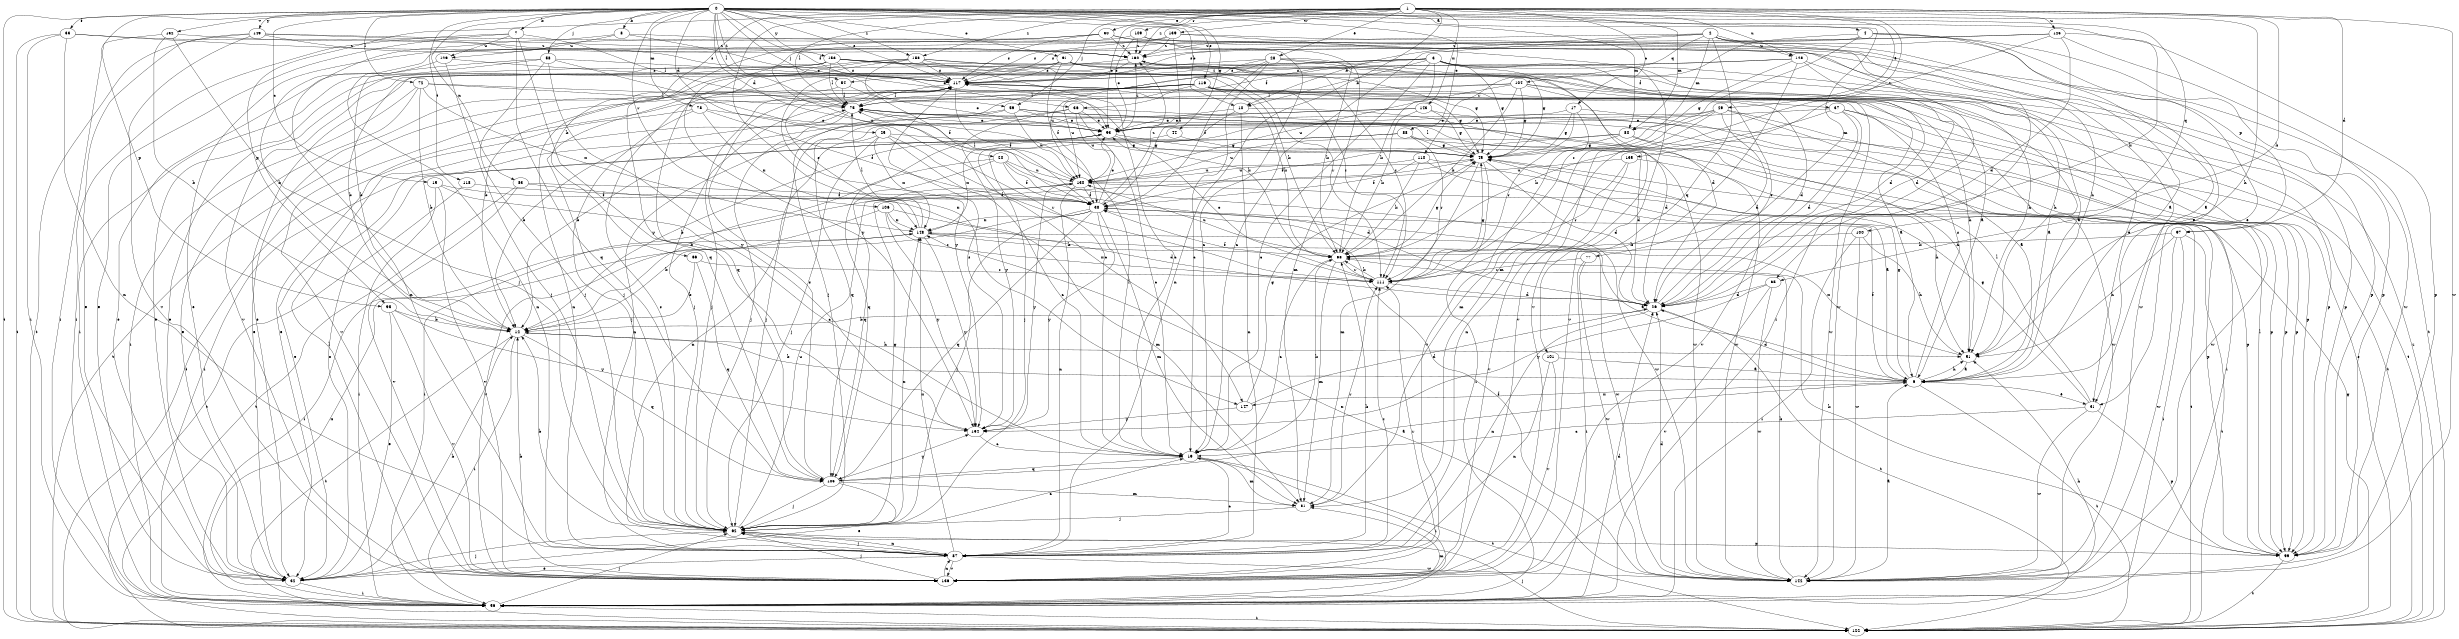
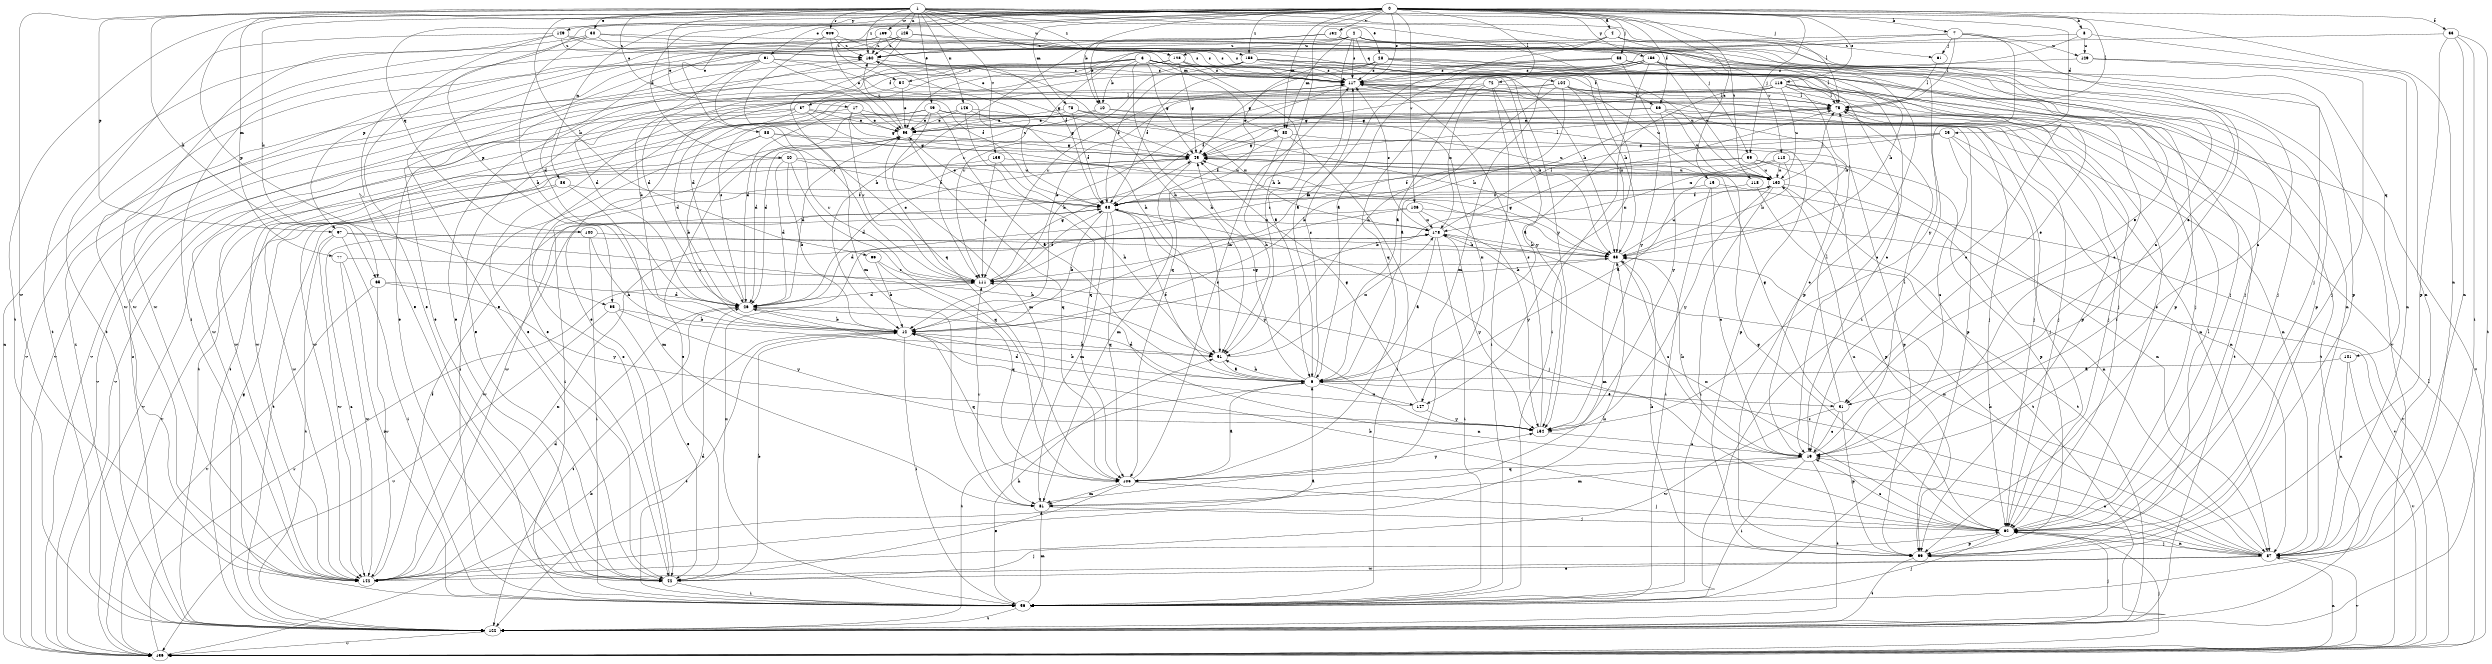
(1138, 33) -> (830, 33)
none -> (1940, 58)
(1059, 120) -> none
(2344, 121) -> (100, 121)
(1174, 133) -> none
(920, 233) -> (1436, 233)
(1533, 307) -> (5, 345)
(1857, 407) -> (351, 407)
(612, 569) -> (1716, 597)
(293, 581) -> (670, 581)
none -> (328, 643)
